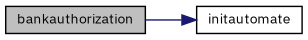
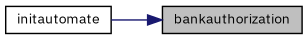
(164, 20) -> (129, 20)
